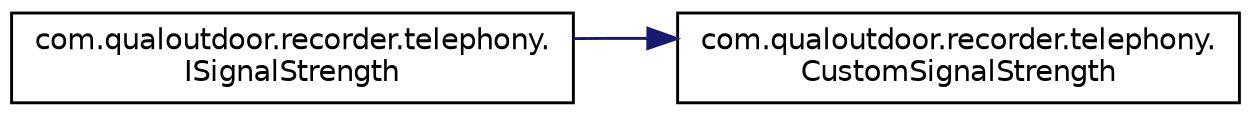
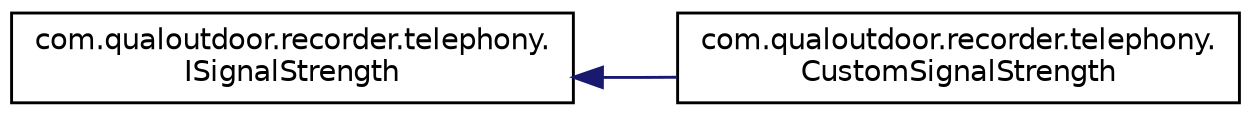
(611, 38) -> (640, 77)
